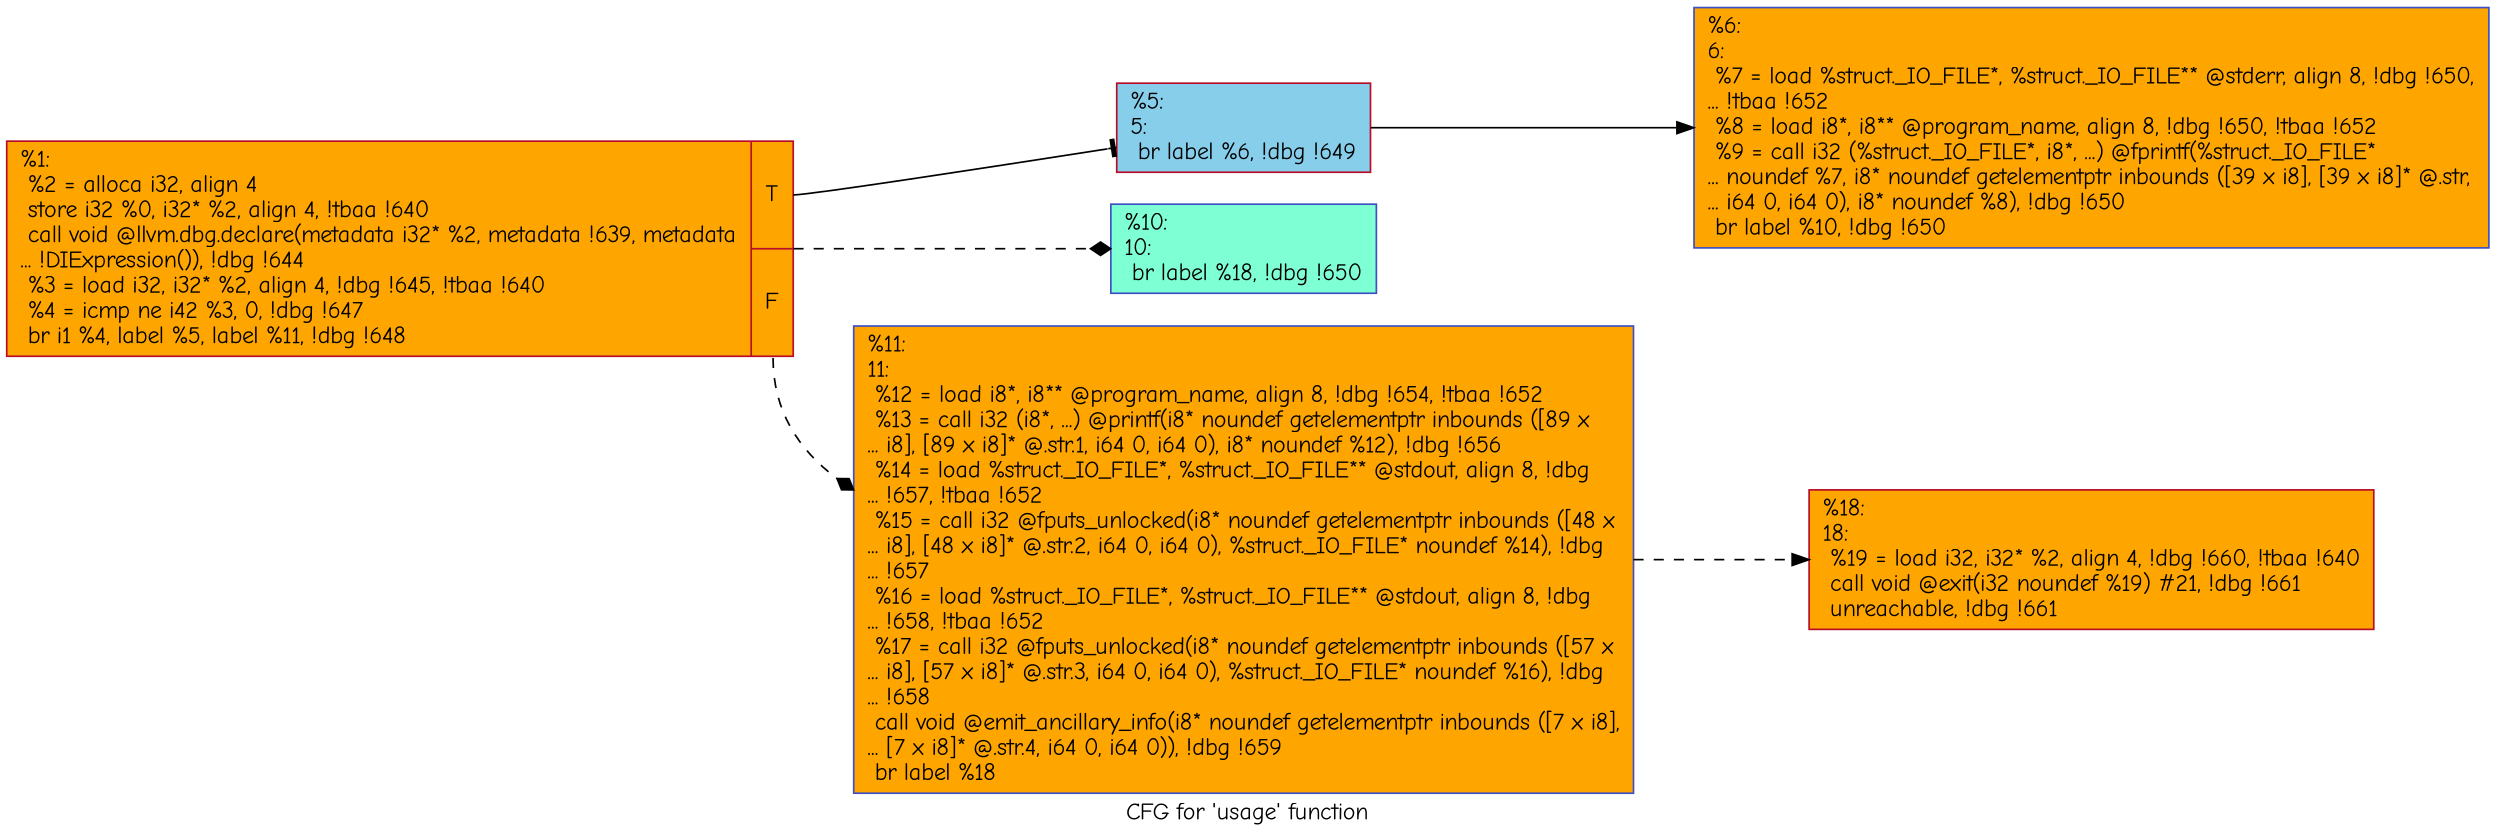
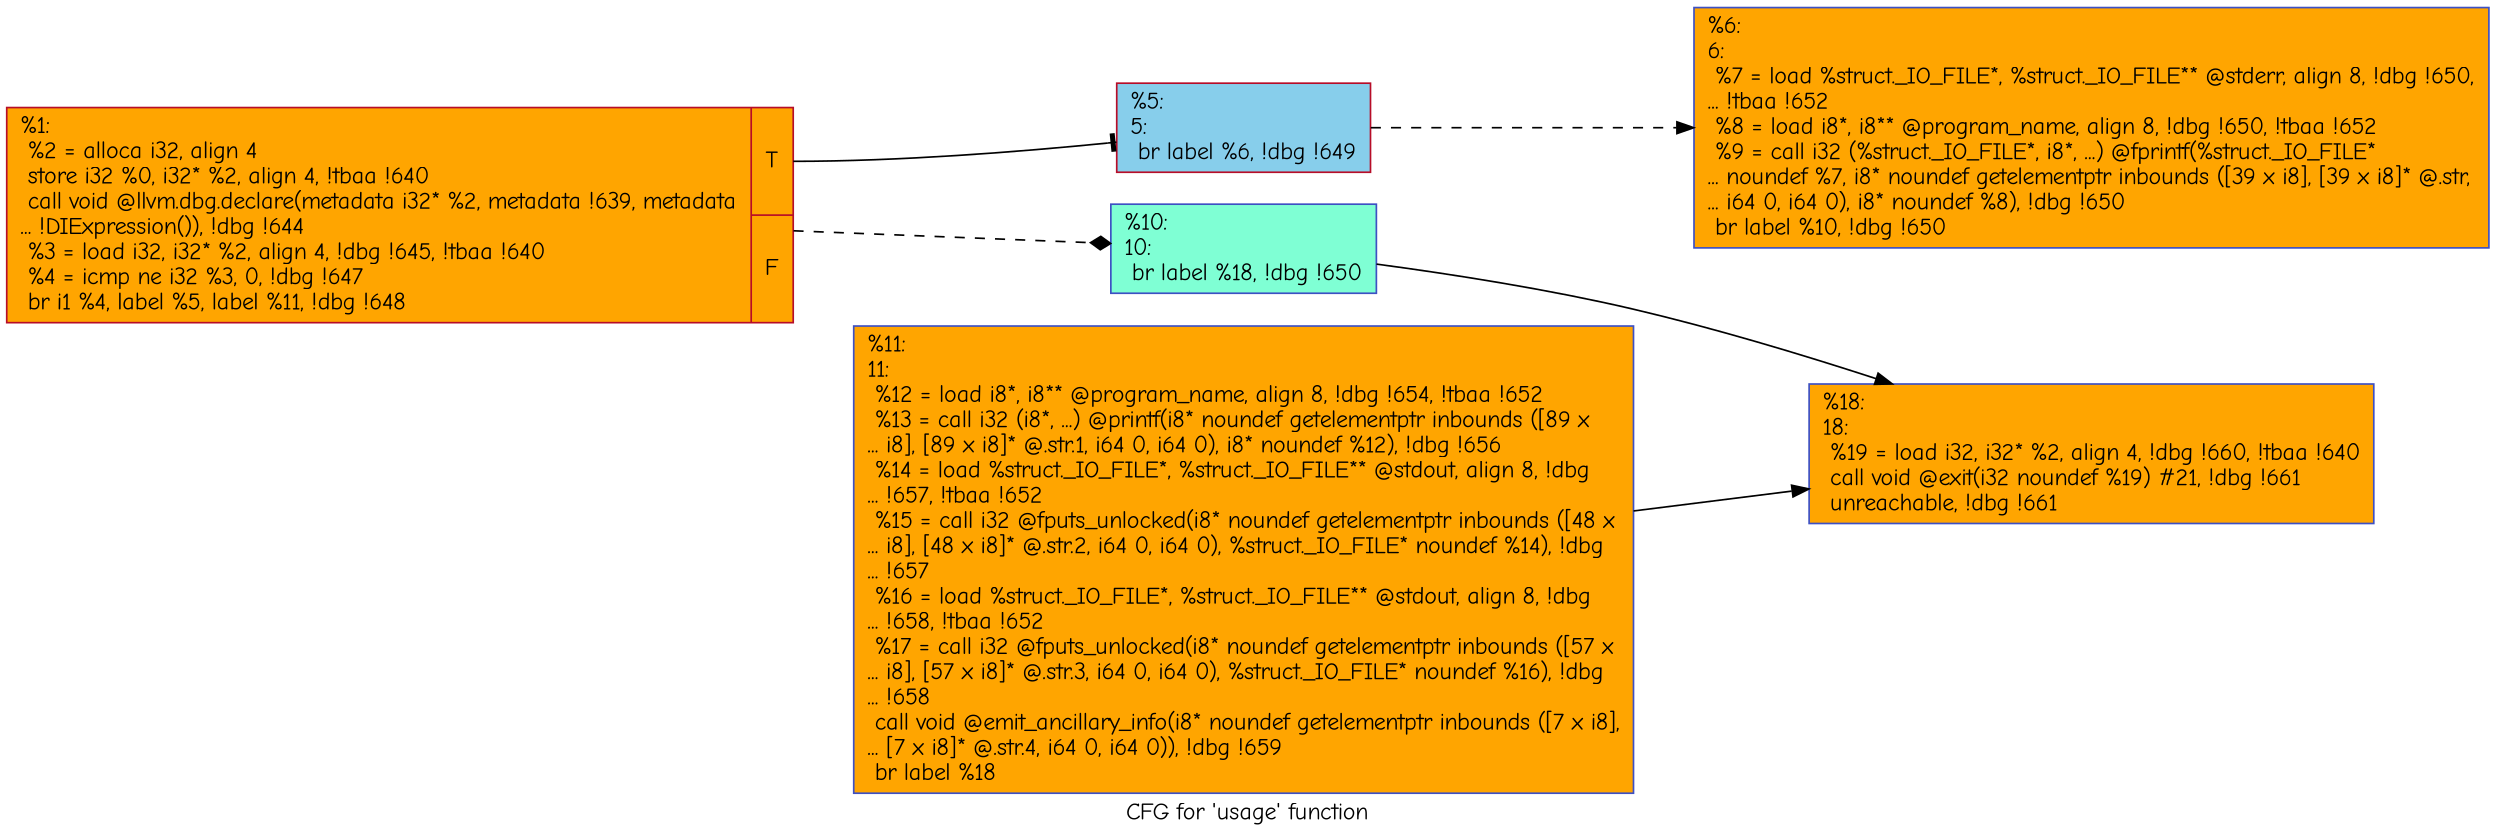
(1524, 128) -> (1524, 128)
none -> (1629, 308)
(192, 311) -> (192, 277)
(790, 426) -> none
(1713, 560) -> (1713, 501)
(2091, 560) -> (2091, 454)
